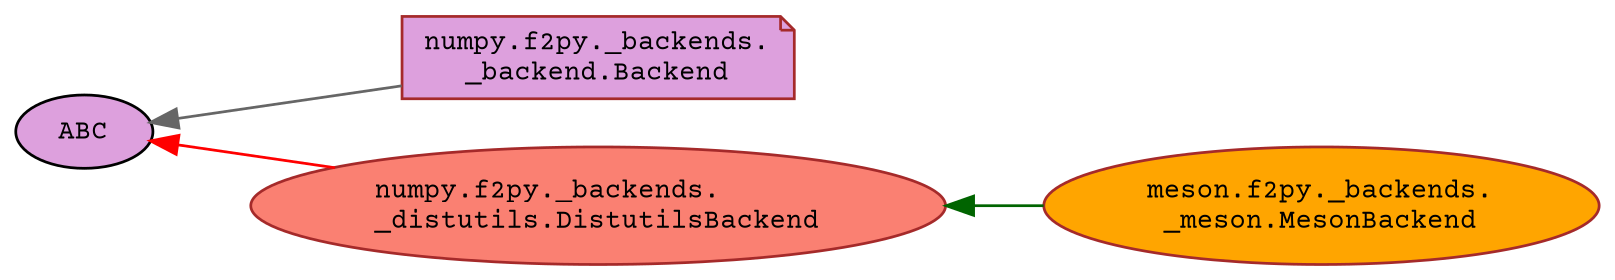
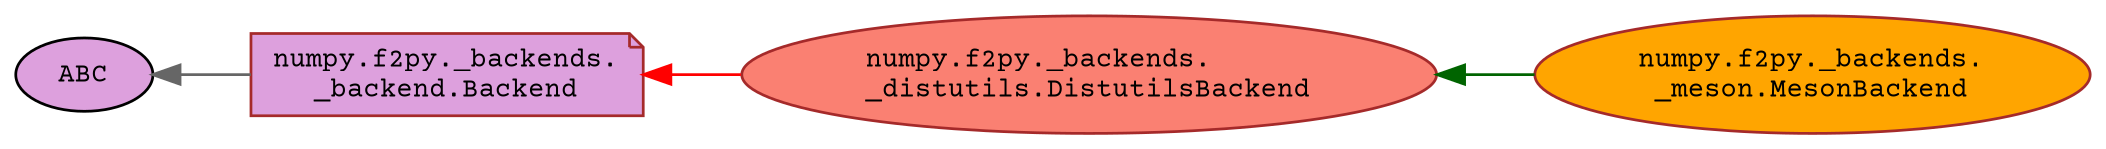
(256, 156) -> (706, 75)
(1321, 206) -> (1813, 75)
